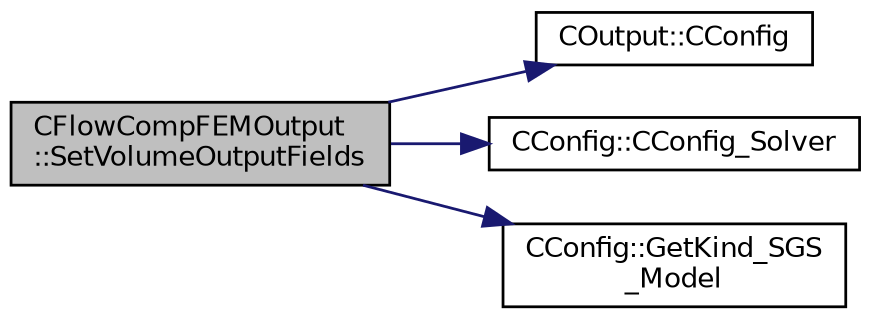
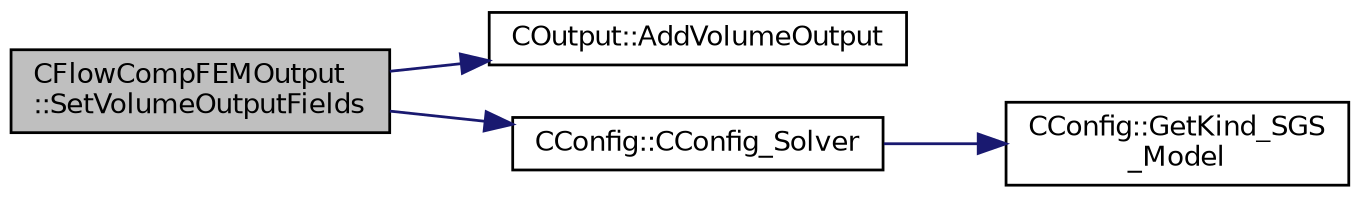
(674, 39) -> (698, 39)
(424, 201) -> (931, 144)
